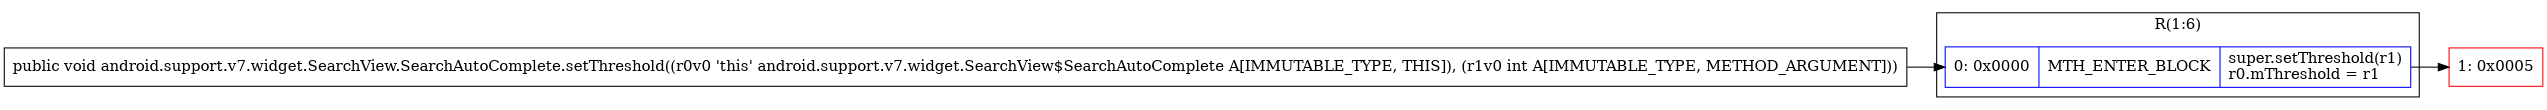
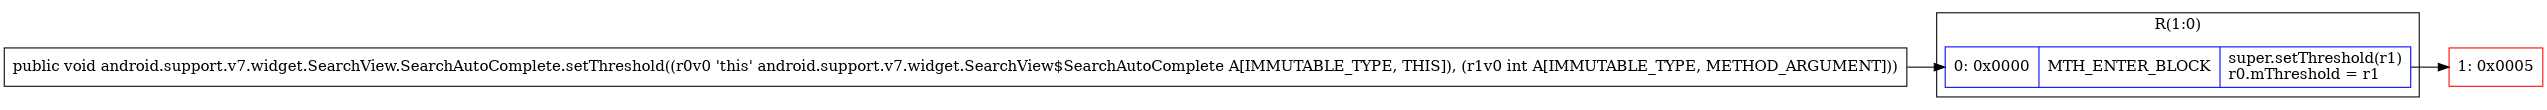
(2178, 25) -> (2178, 25)
